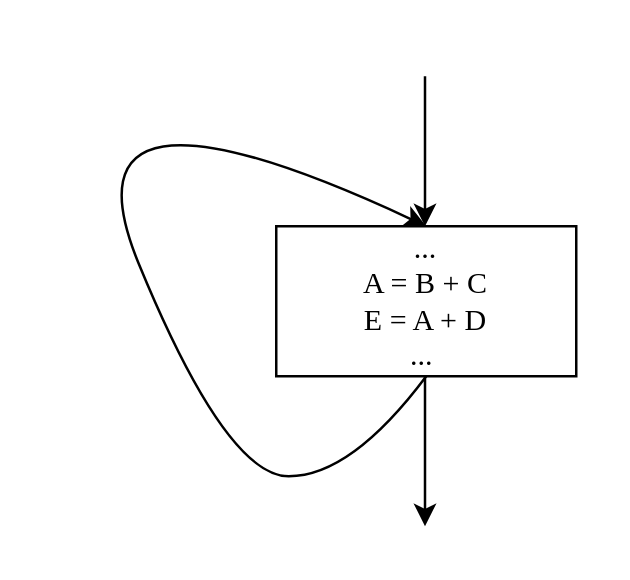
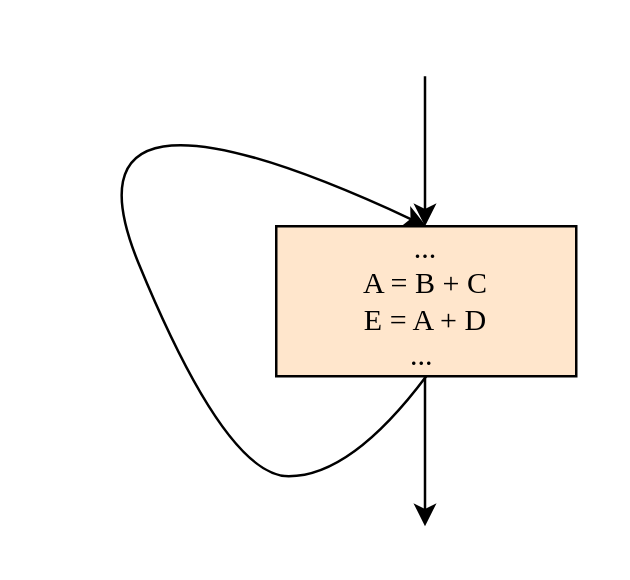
(426, 301) -> (426, 301)
